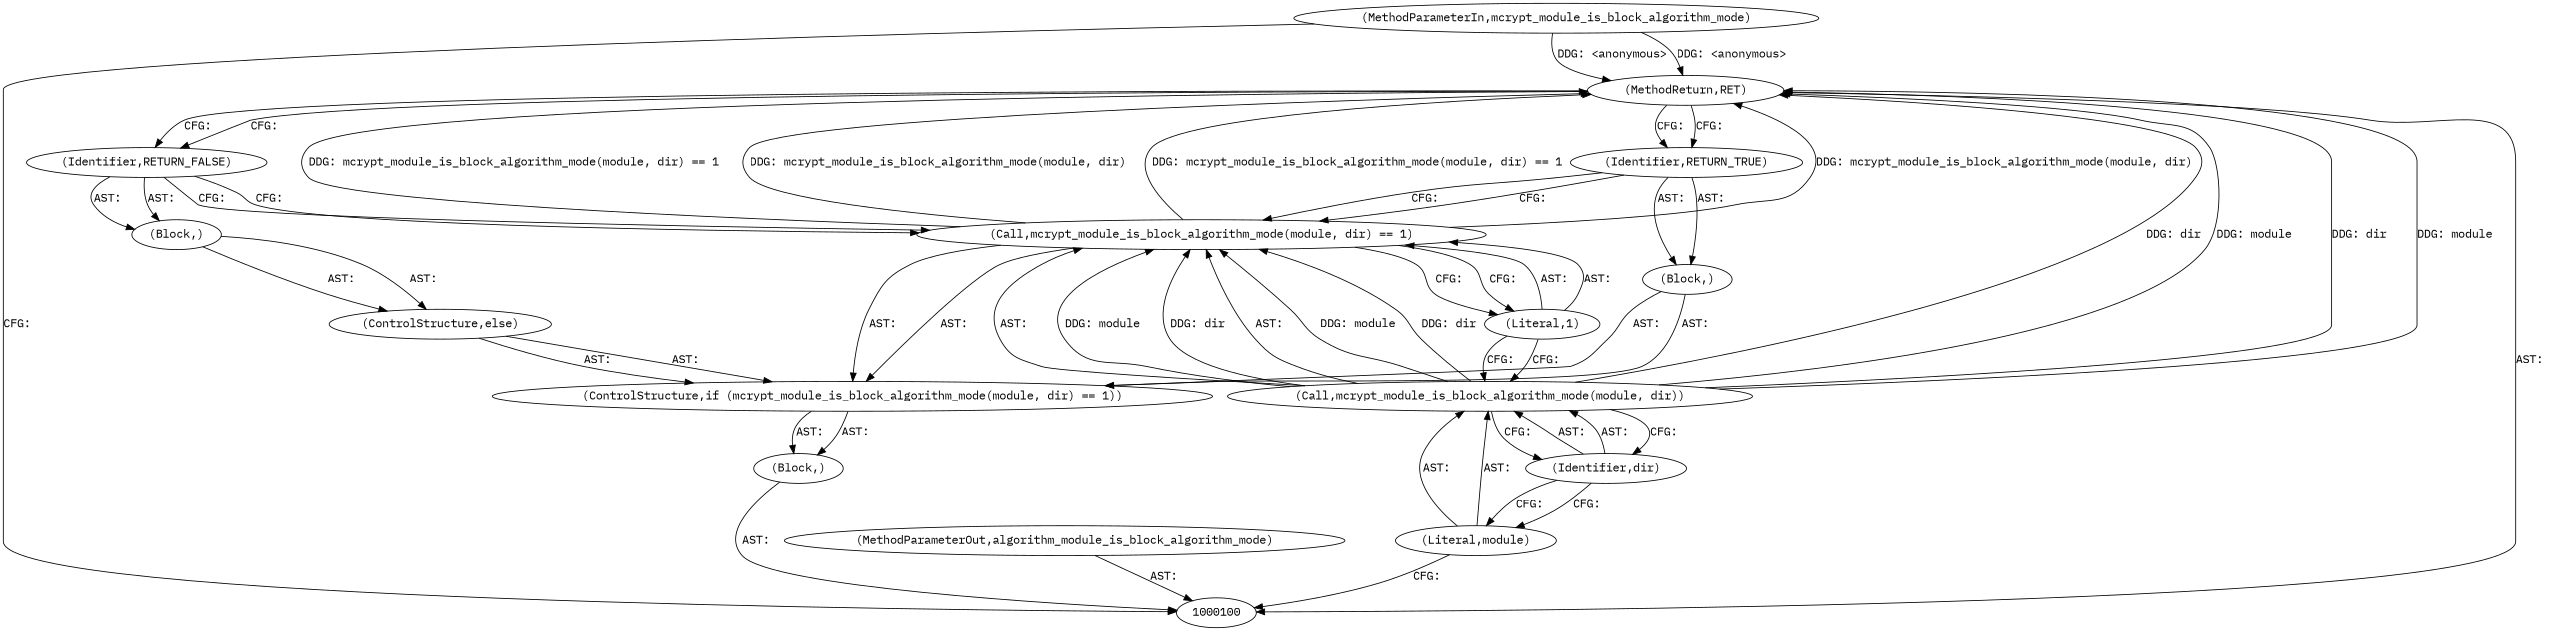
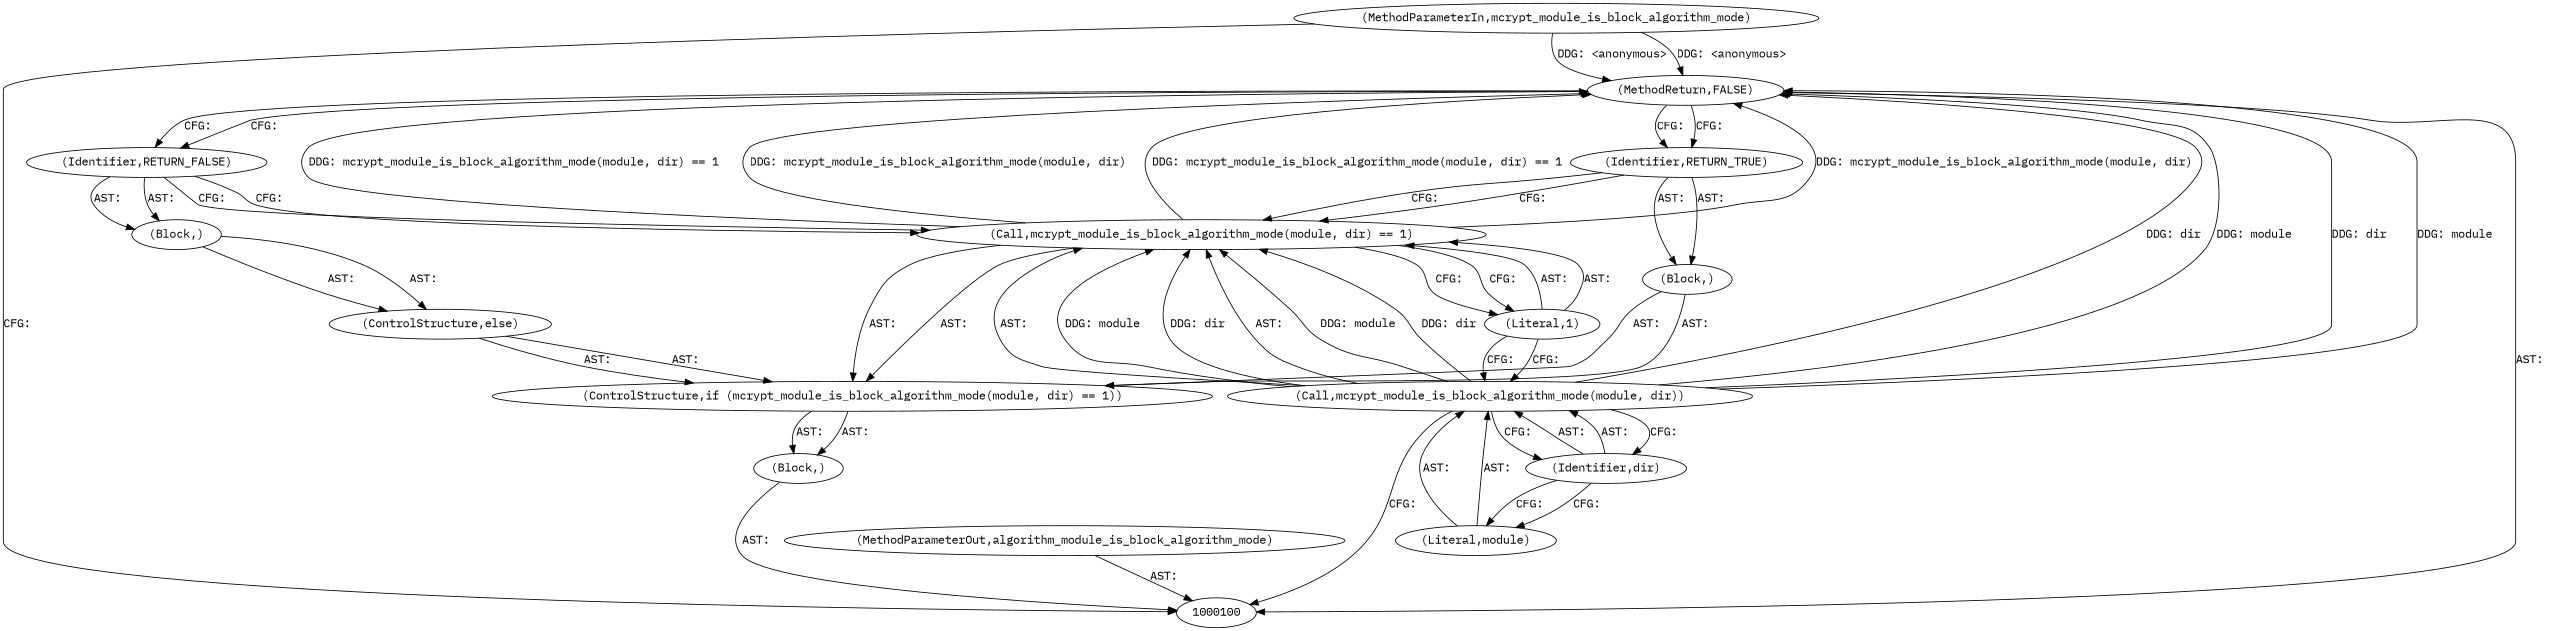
(1686, 90) -> (1686, 90)
(1358, 589) -> (1376, 527)
